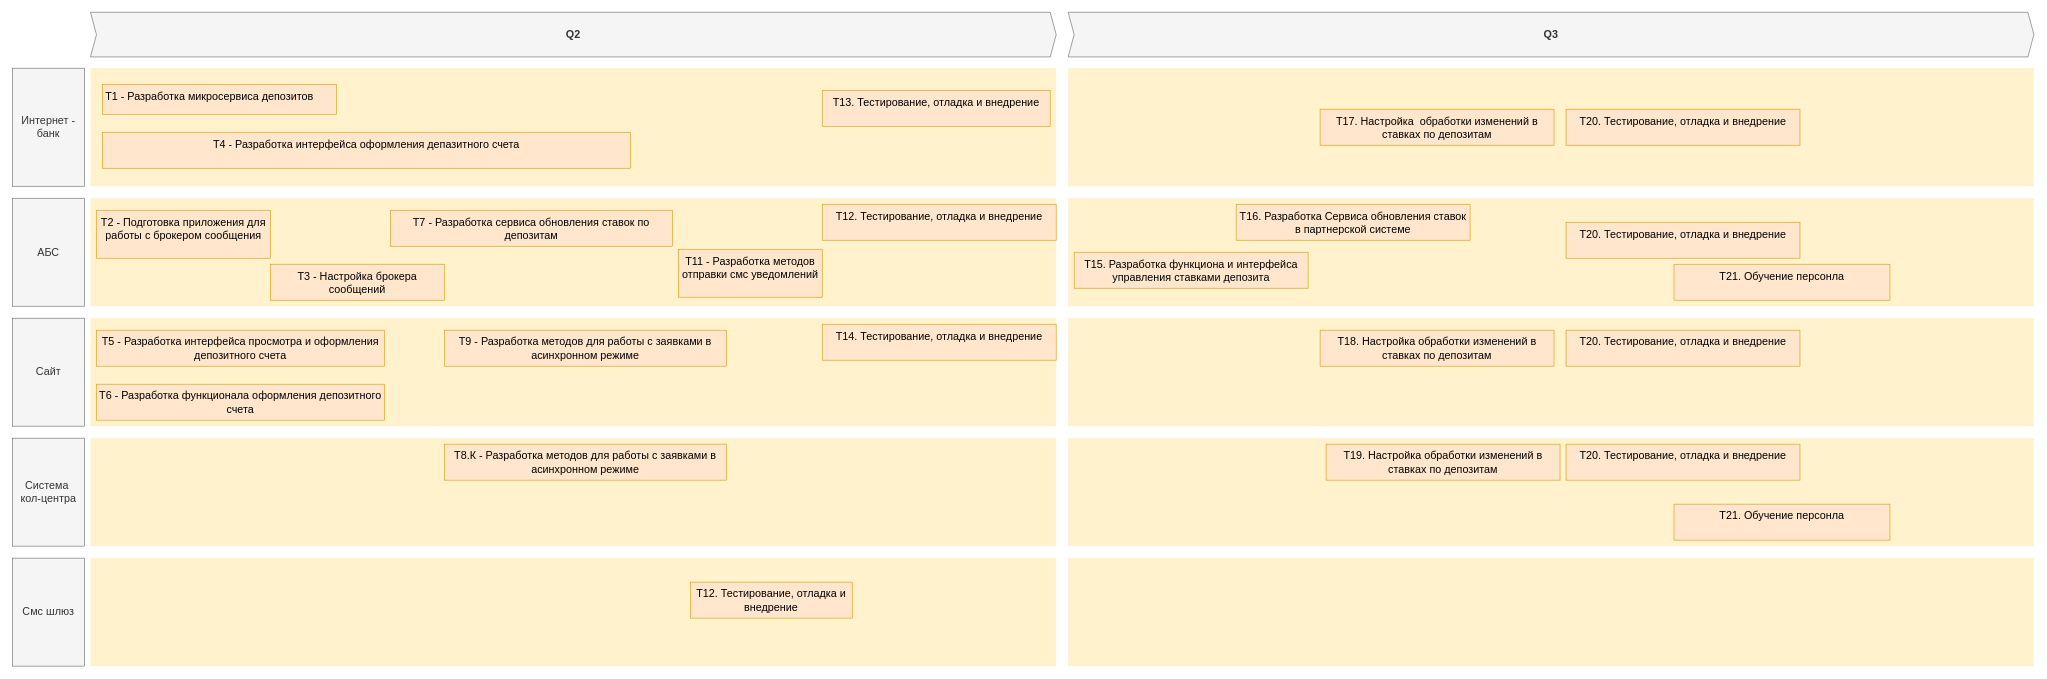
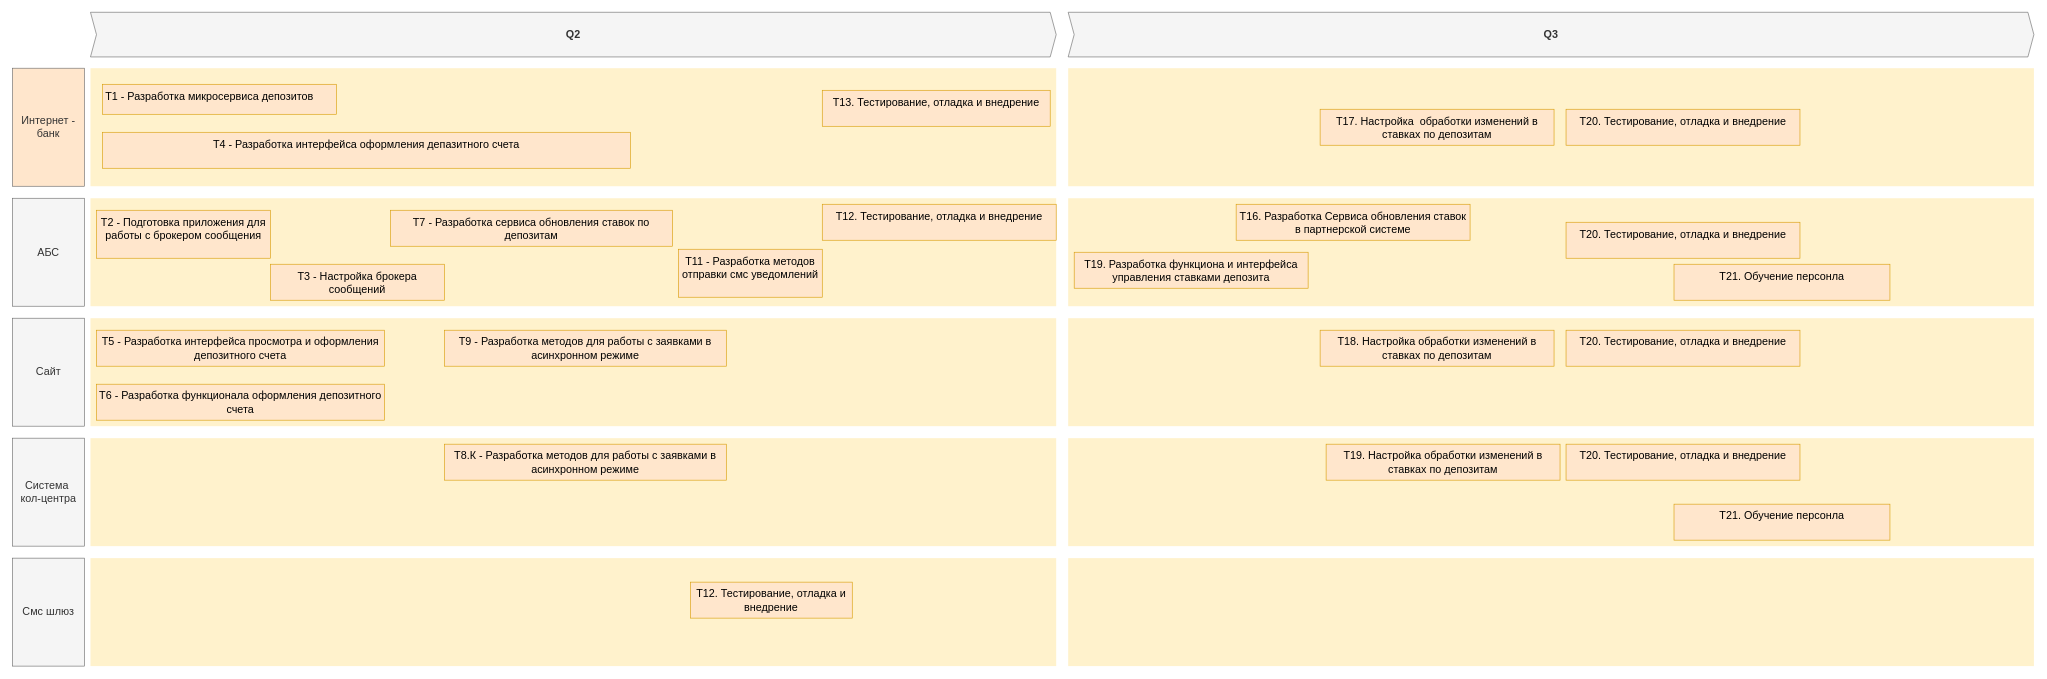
(48, 127) -> (48, 127)
(1191, 271) -> (1191, 271)
(939, 342) -> none
